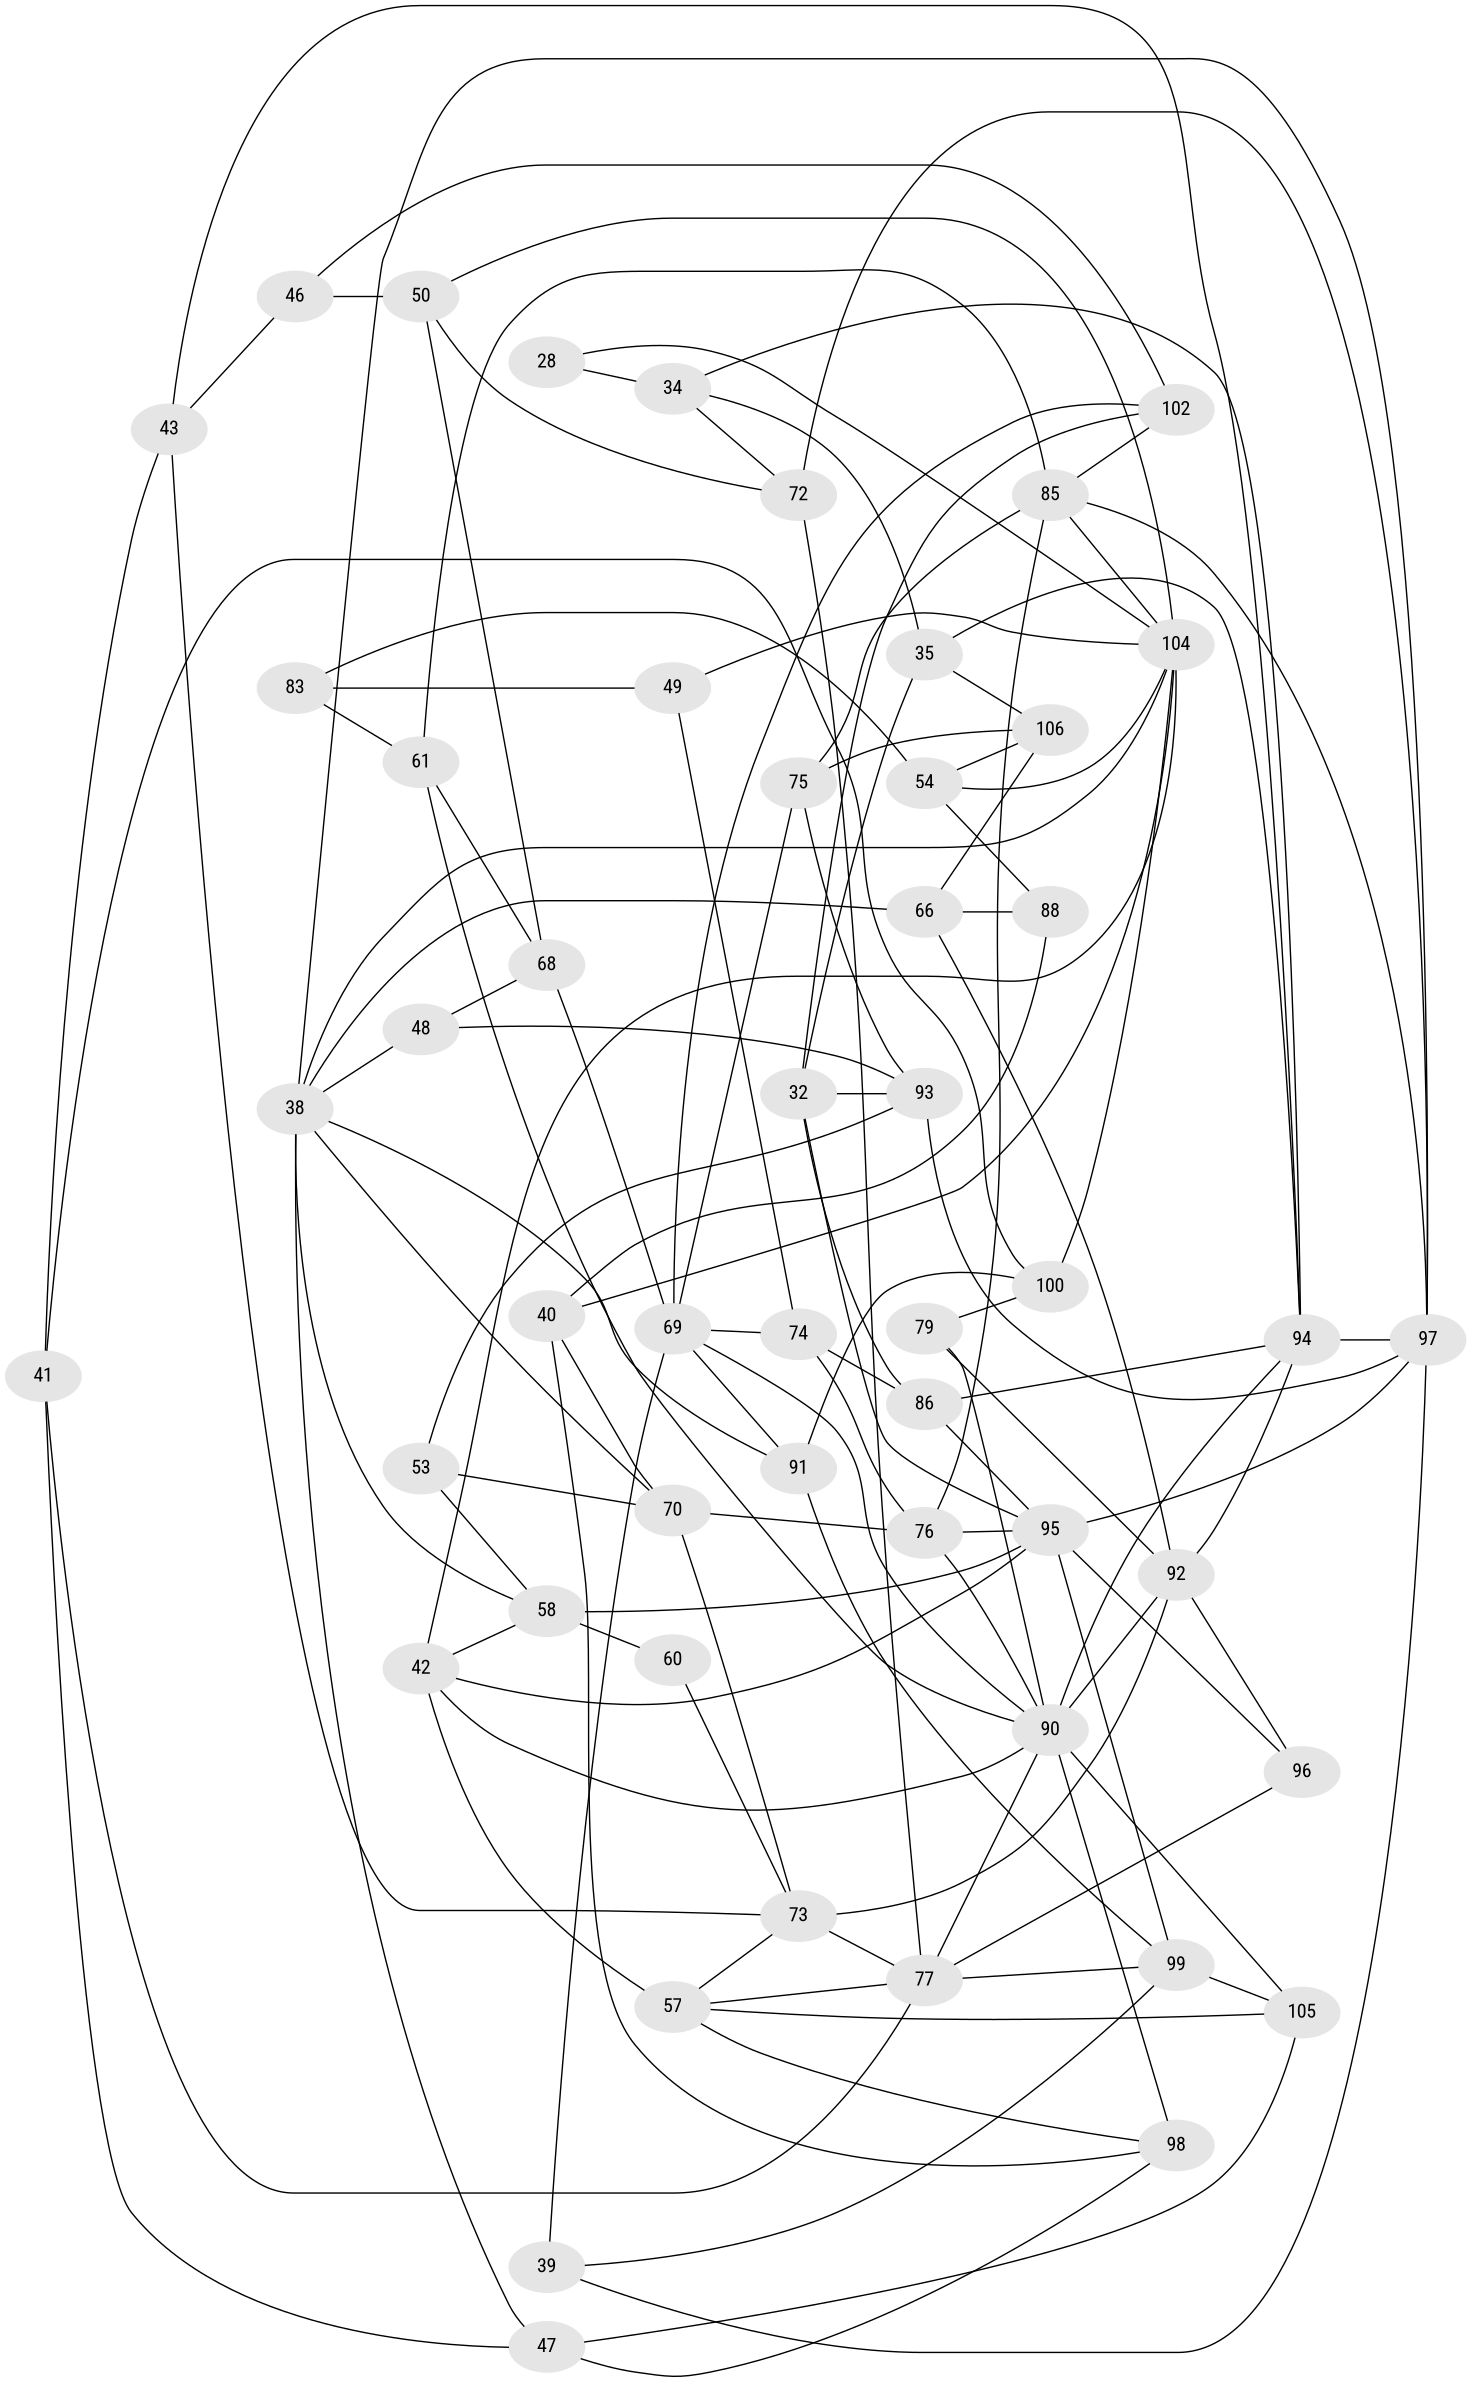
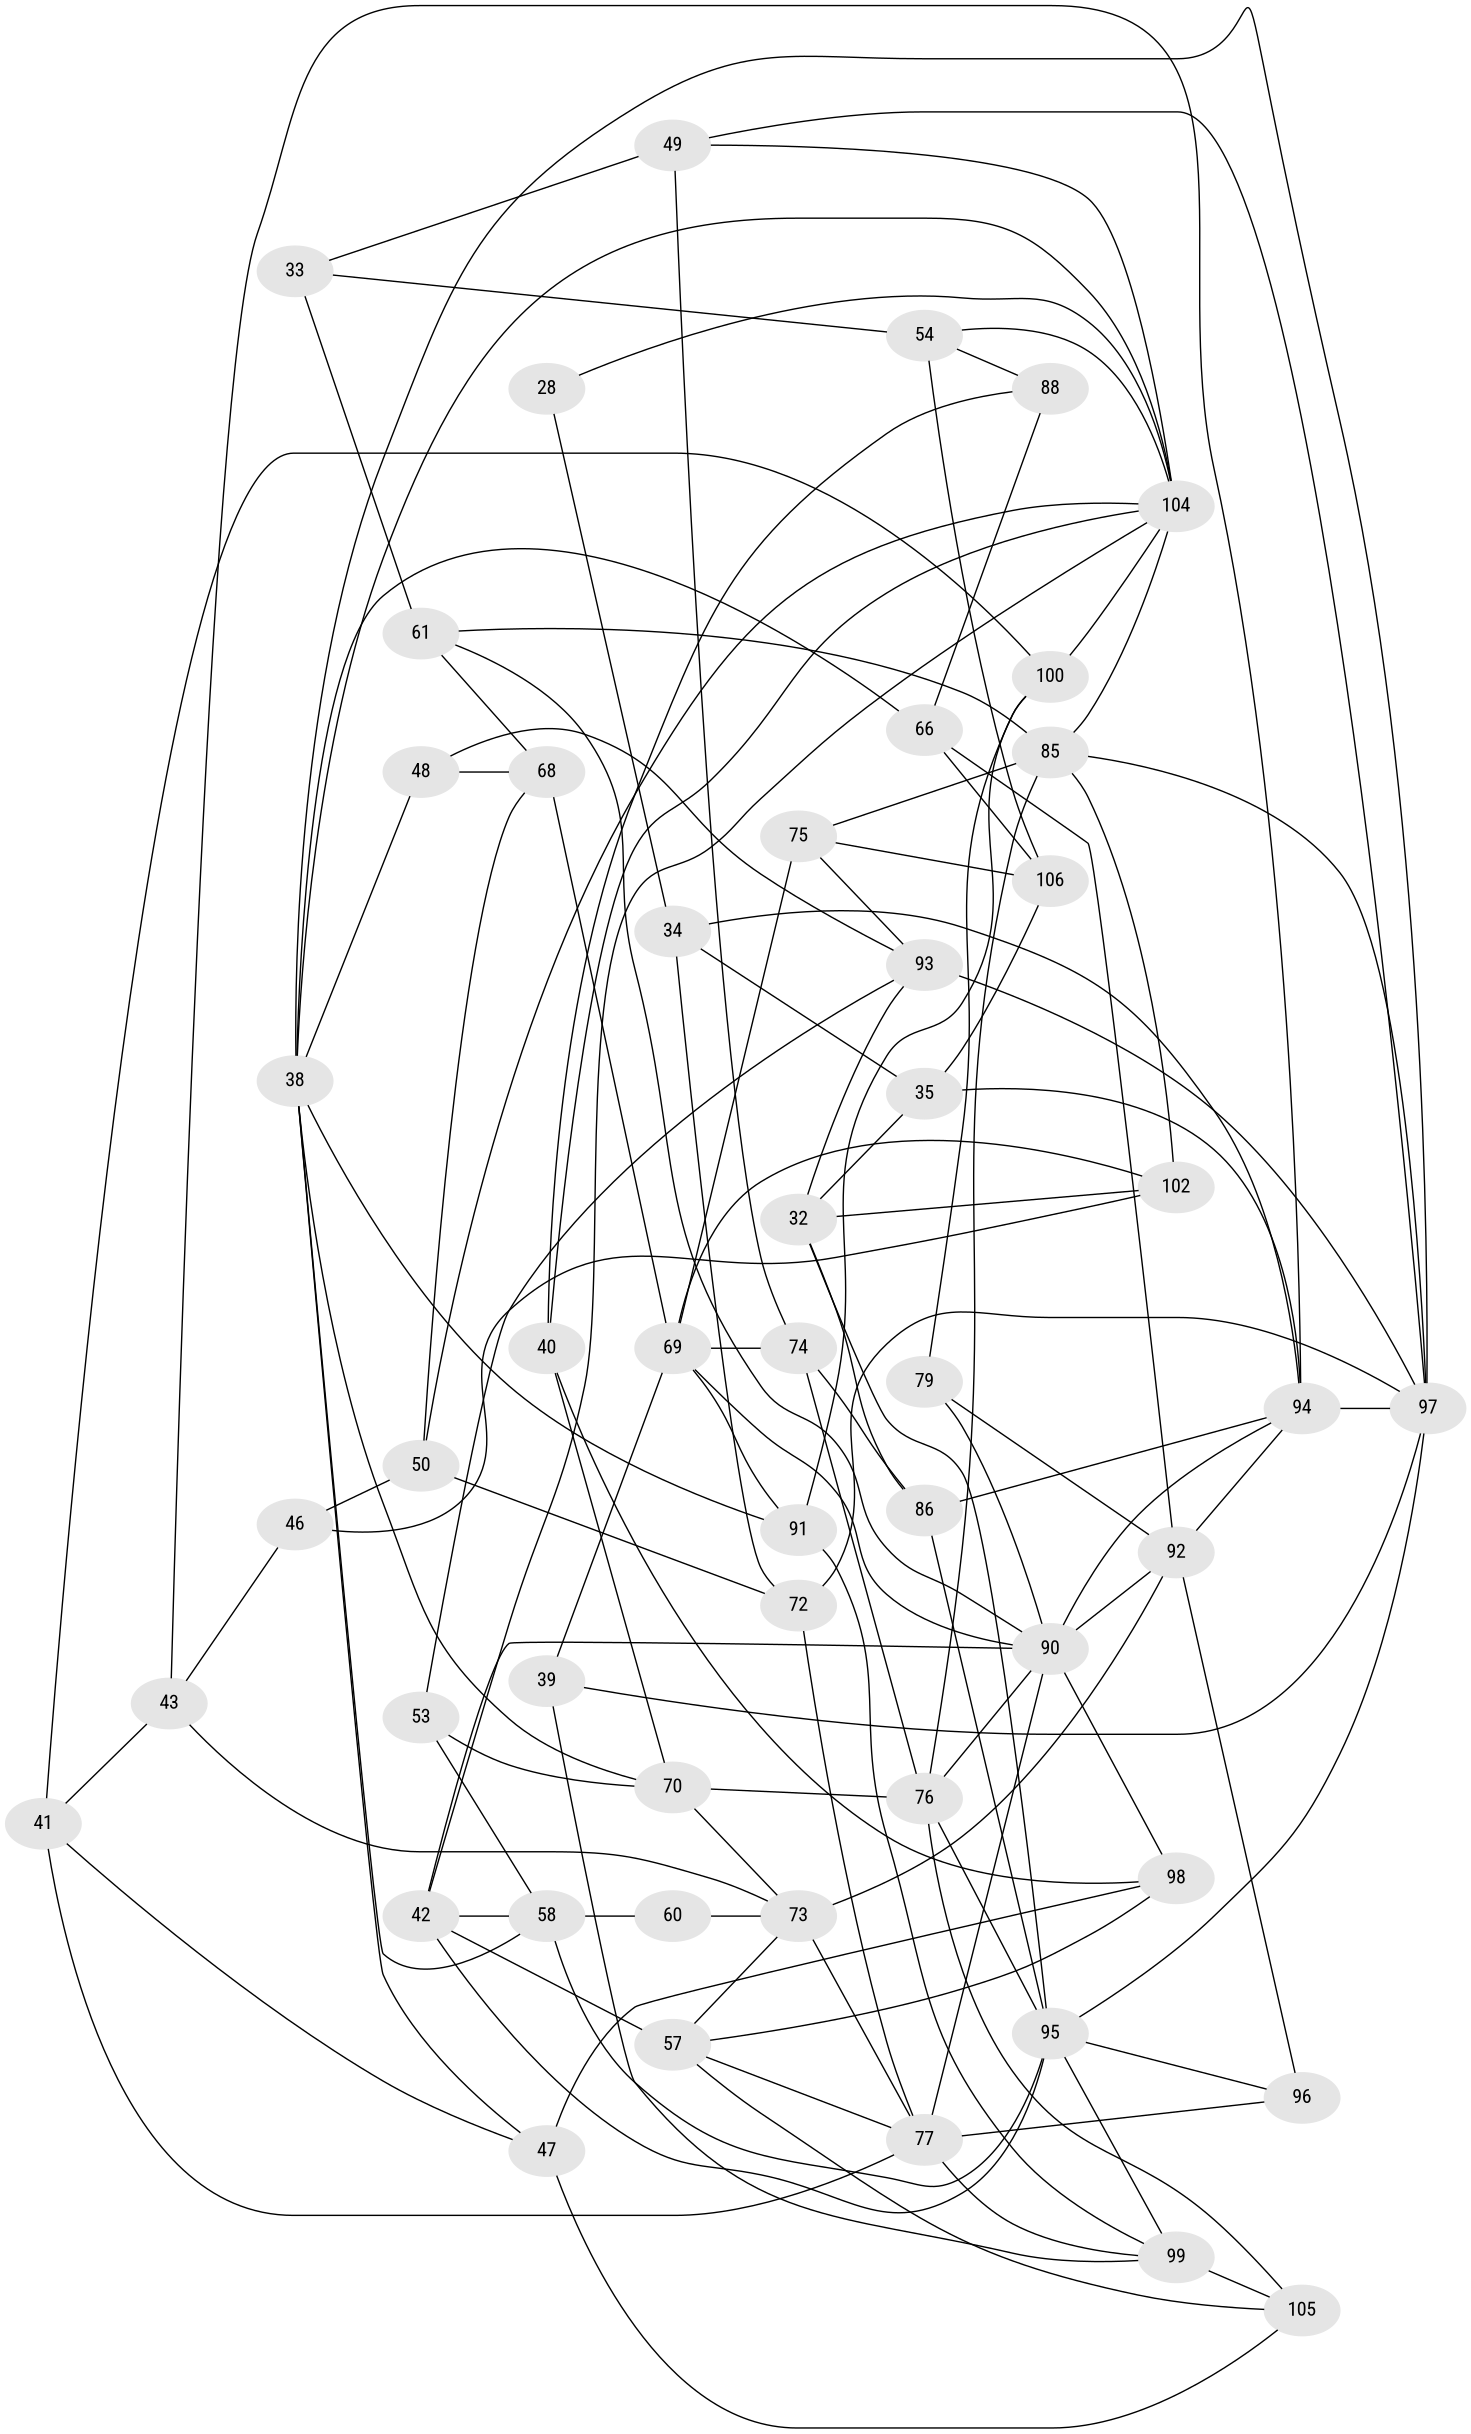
none -> (1316, 499)
(295, 688) -> (295, 271)
(1176, 1871) -> (1040, 2104)
